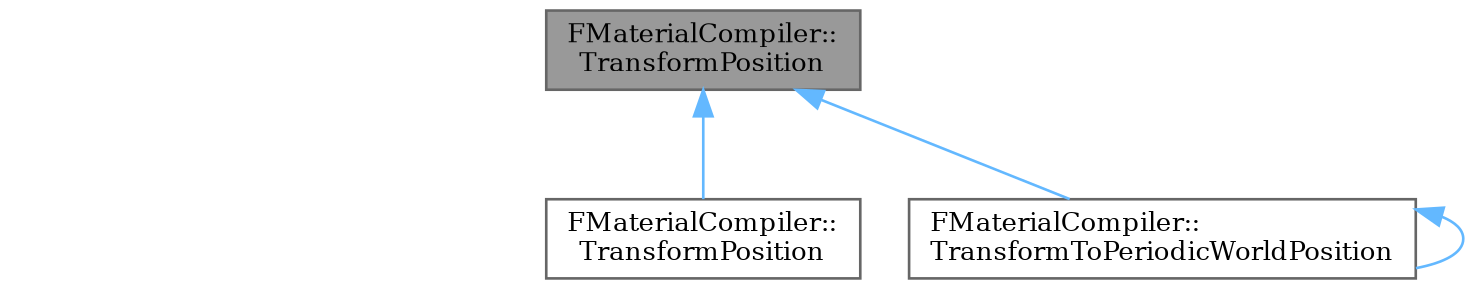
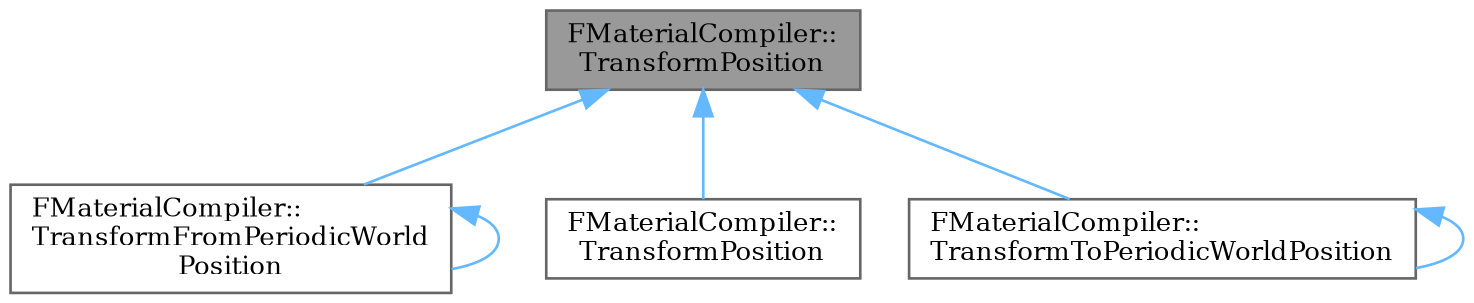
none -> (231, 239)
